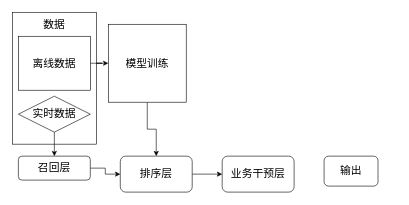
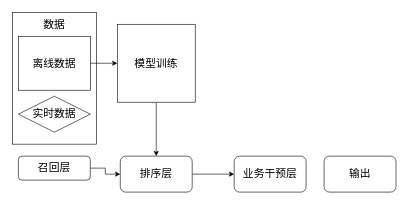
(147, 63) -> (156, 63)
(54, 142) -> none
(351, 171) -> (360, 174)
(258, 174) -> (270, 174)
